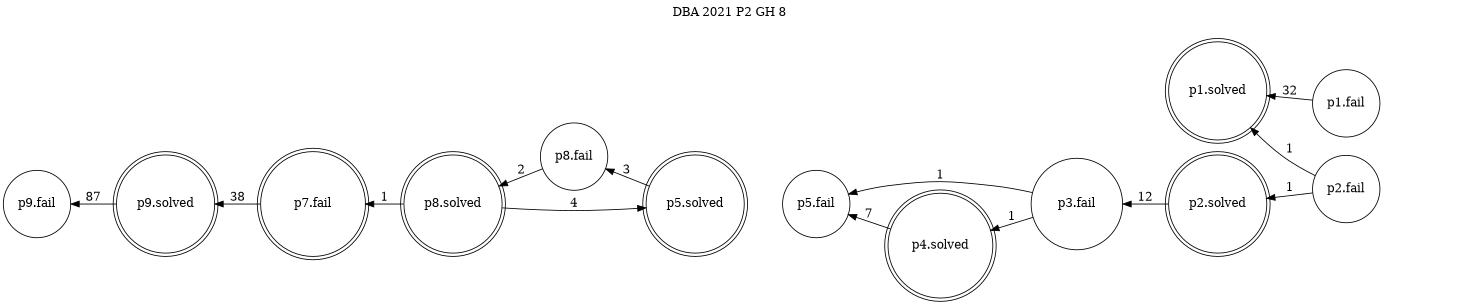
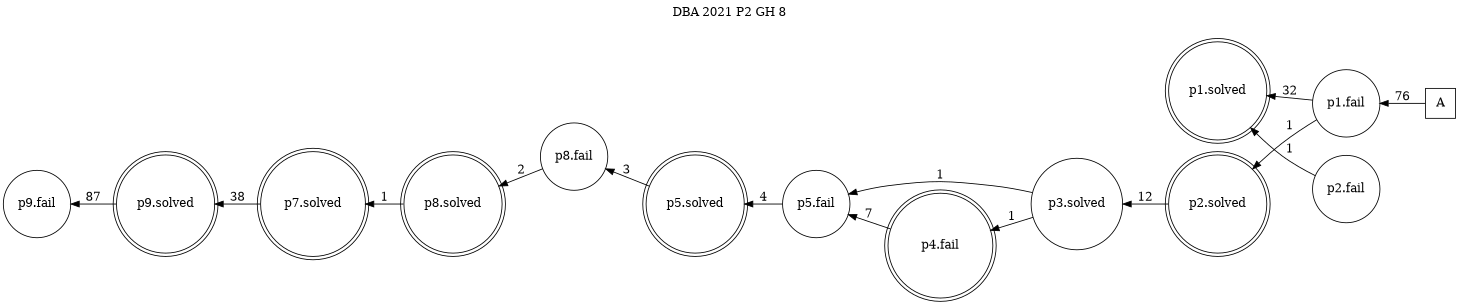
none -> (1441, 103)
(1294, 195) -> (1287, 140)
(313, 204) -> (313, 204)
(1077, 204) -> (1077, 204)
(570, 211) -> (768, 204)
(940, 246) -> (940, 246)
